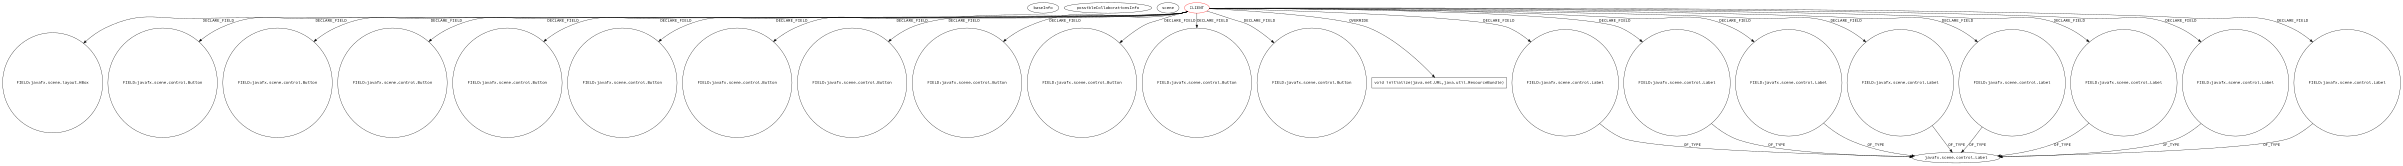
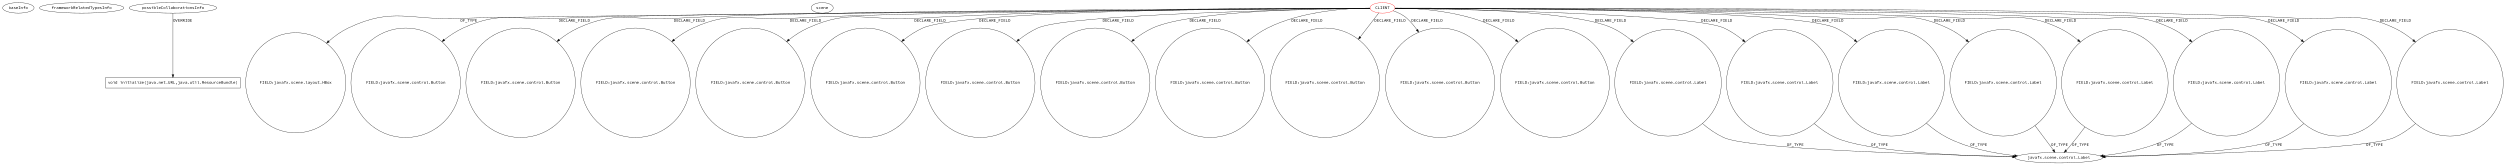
none -> (82, 8)
(1329, 19) -> (173, 44)
(218, 21) -> (469, 21)
